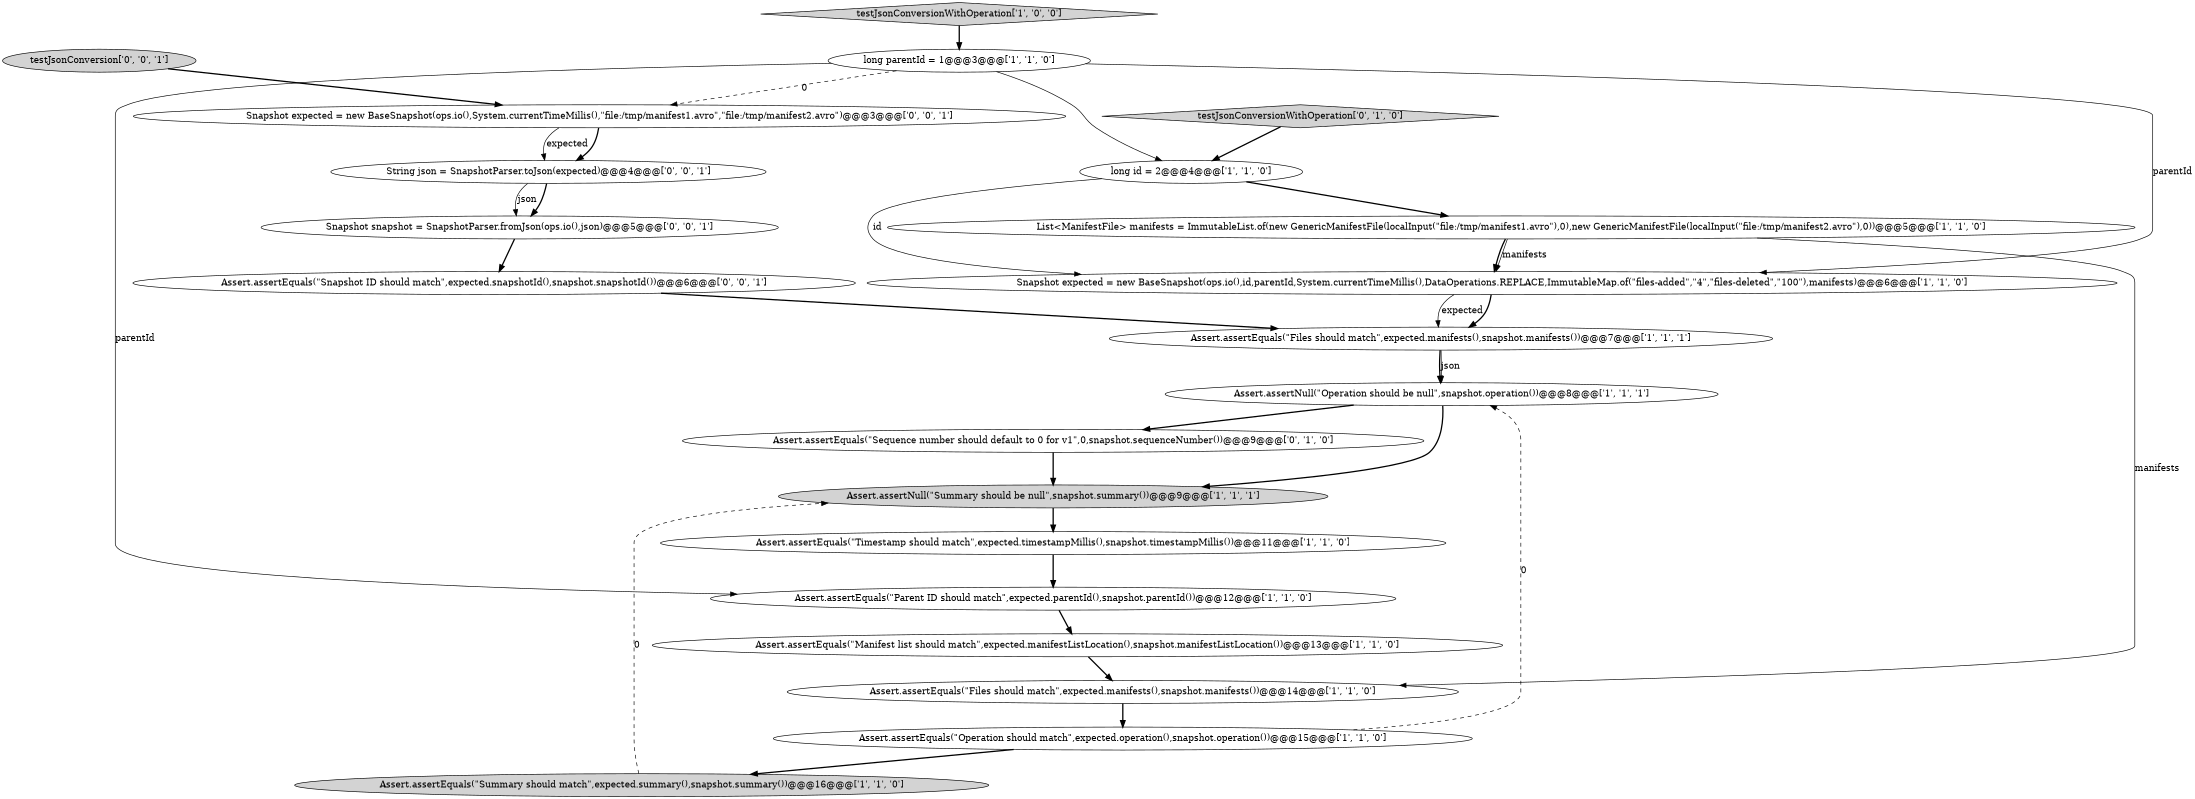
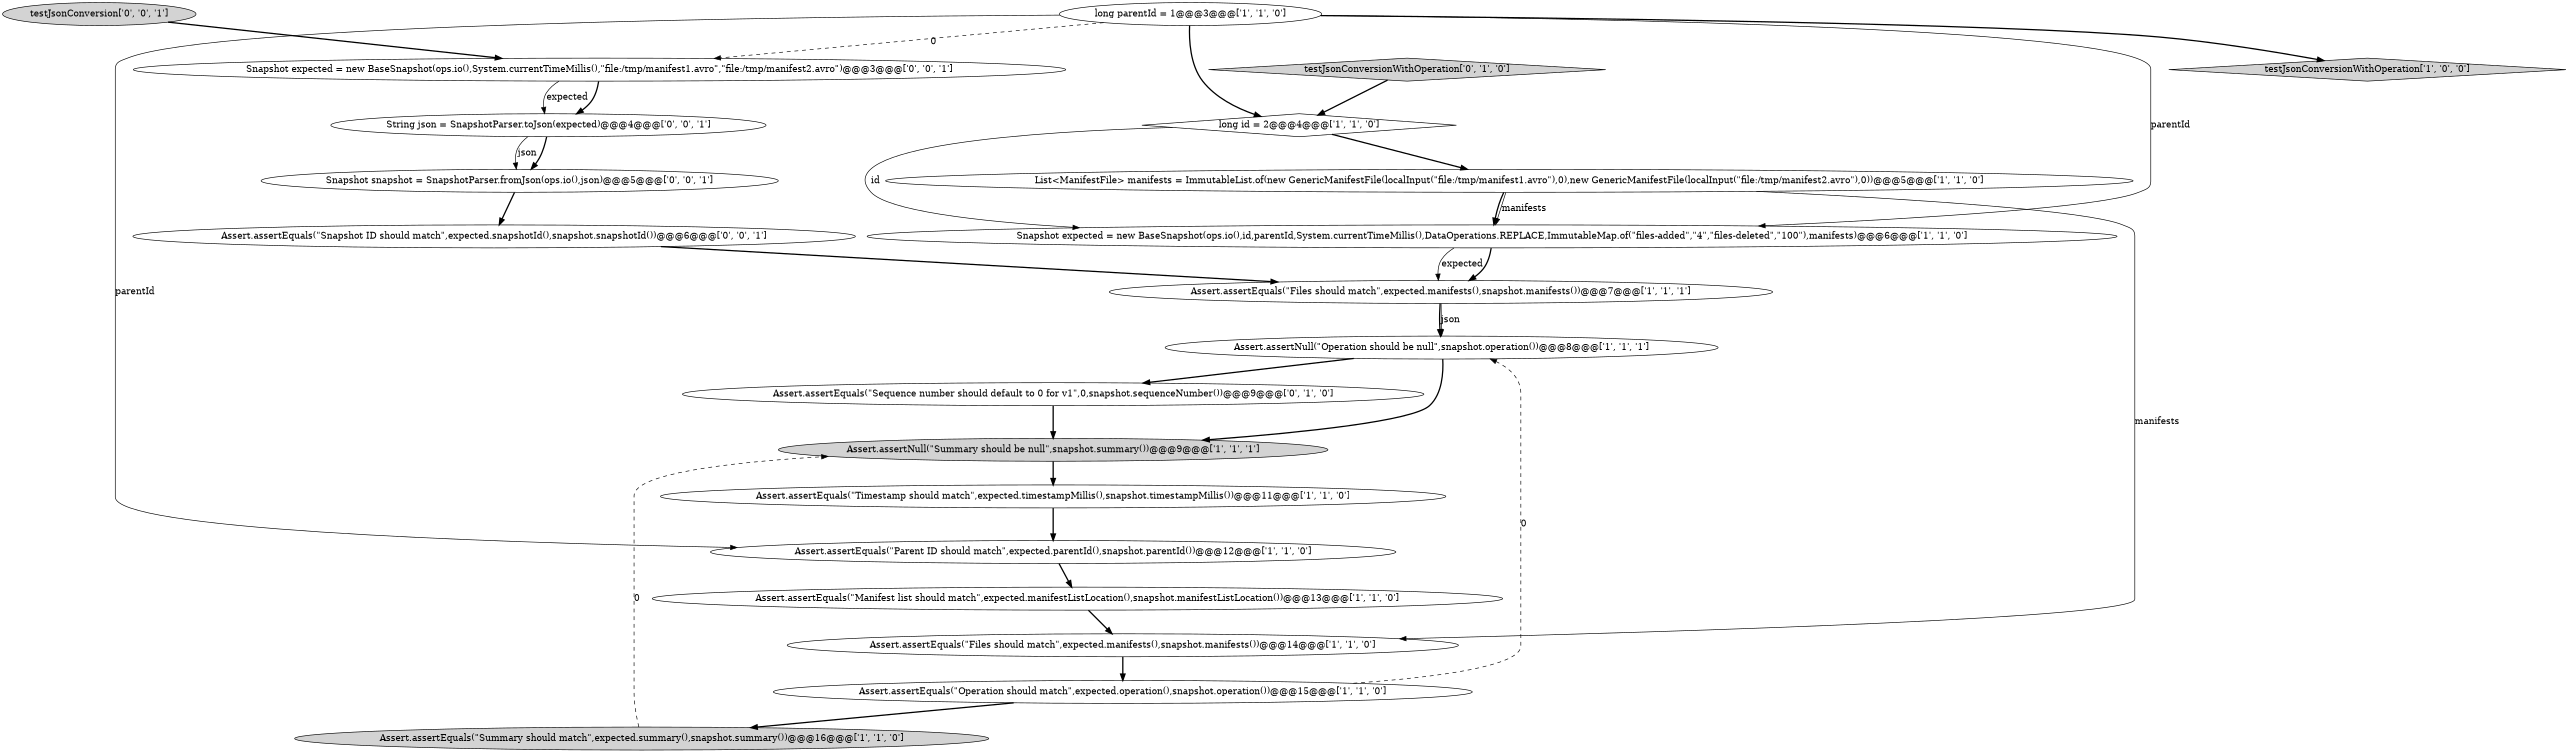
(959, 34) -> (1820, 23)
(1079, 110) -> (1204, 83)
(1191, 172) -> (1299, 125)
